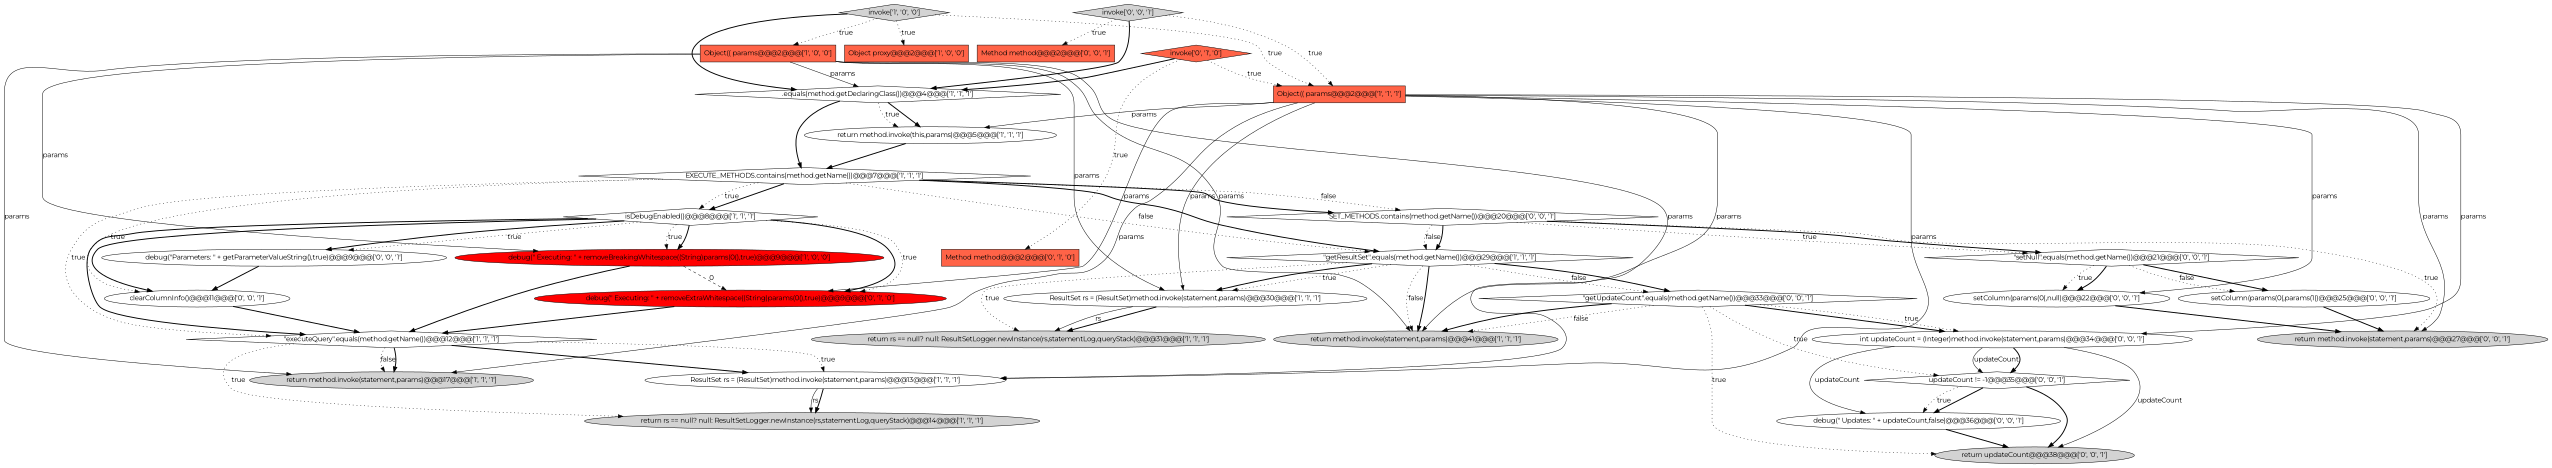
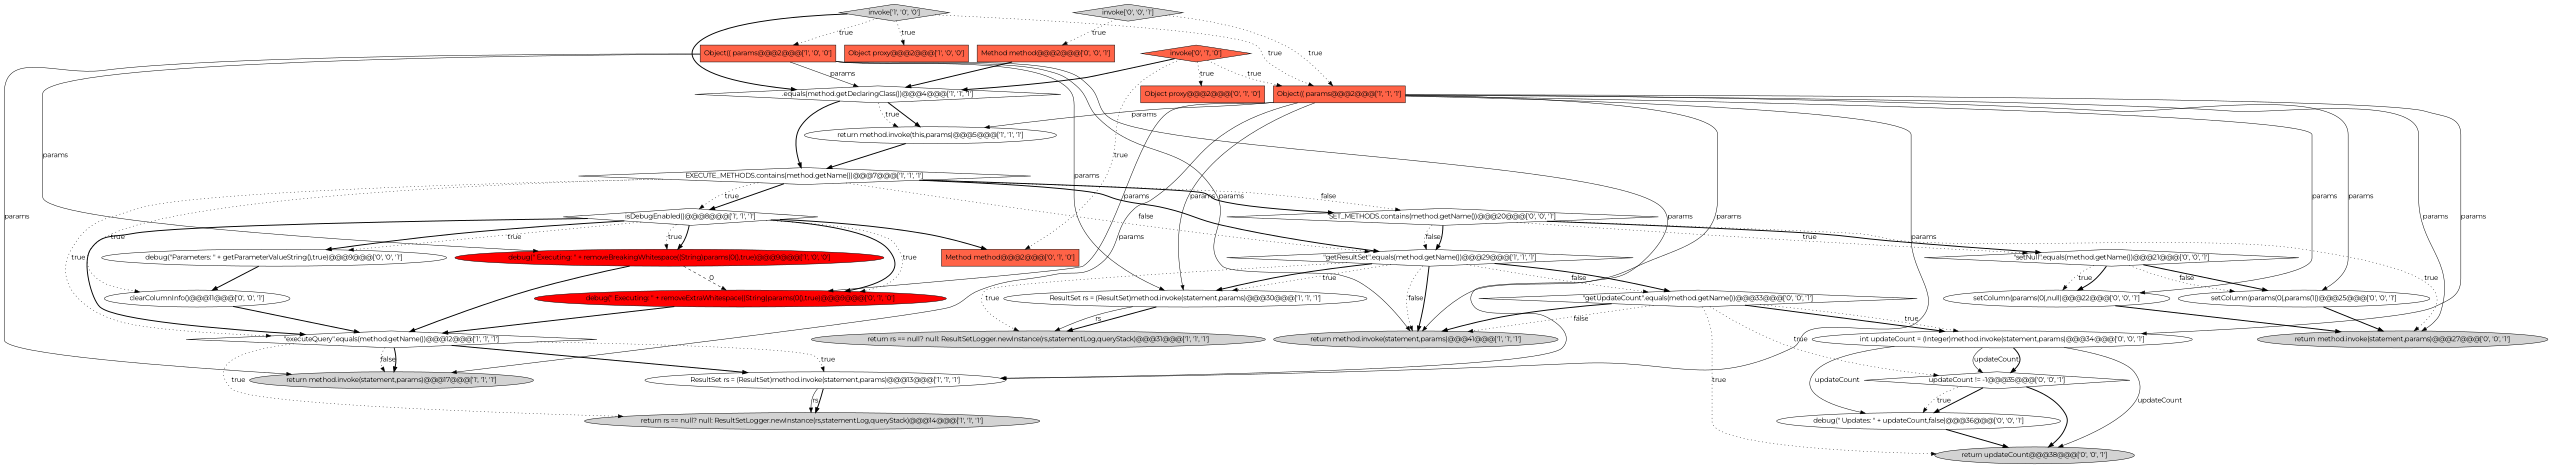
(1033, 77) -> (961, 74)
none -> (1203, 94)
none -> (1964, 105)
(307, 228) -> (882, 228)
